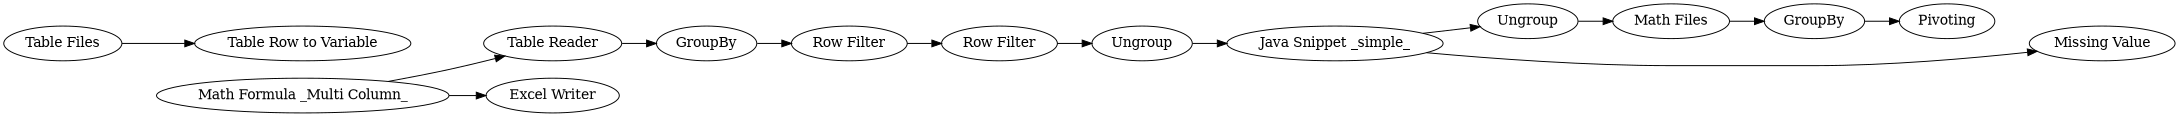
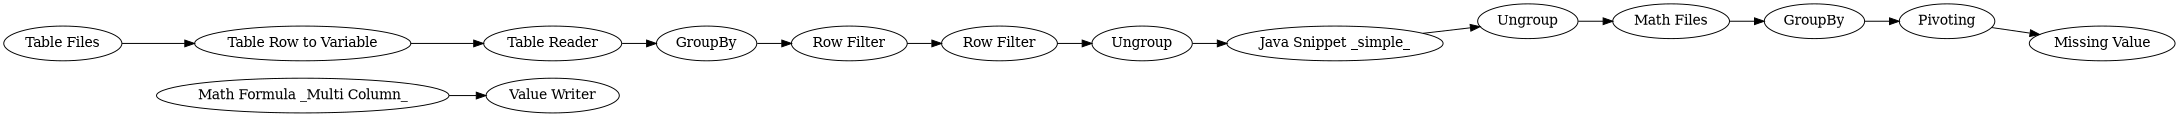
(1727, 66) -> (2011, 30)
(442, 71) -> (442, 43)
(553, 96) -> (553, 96)
